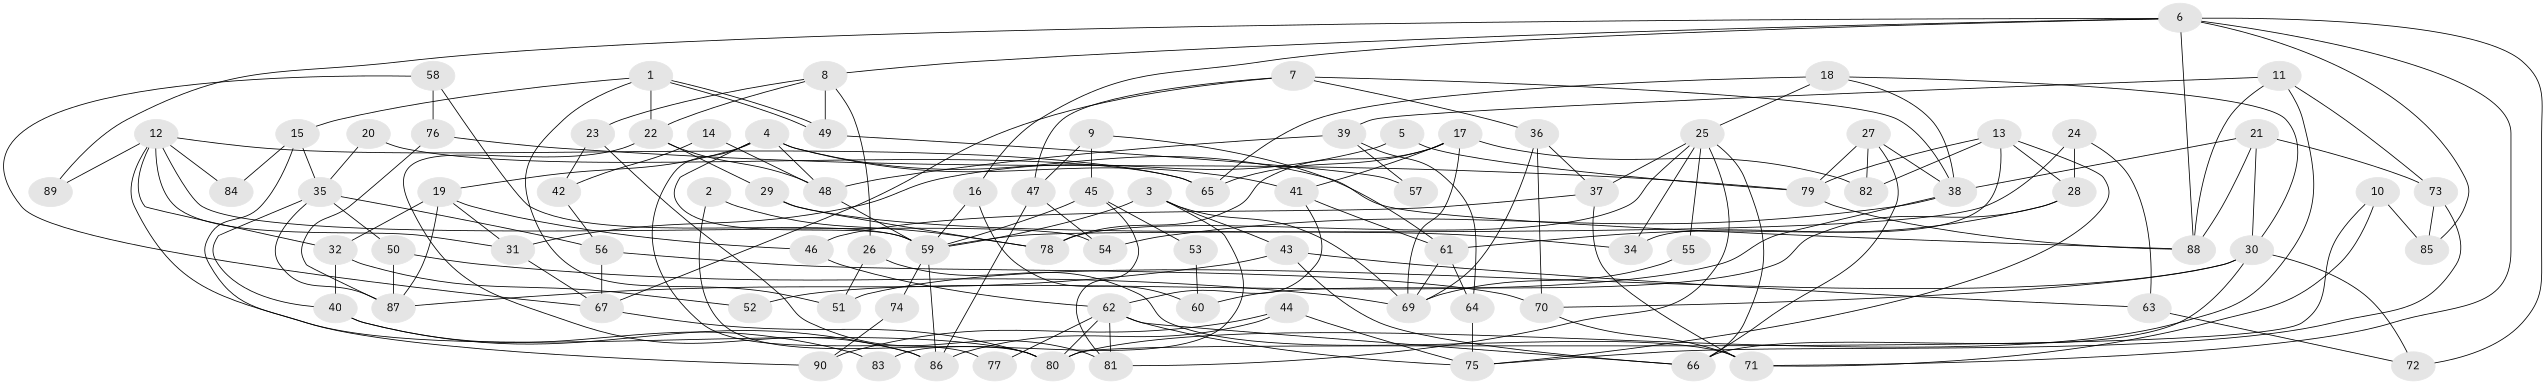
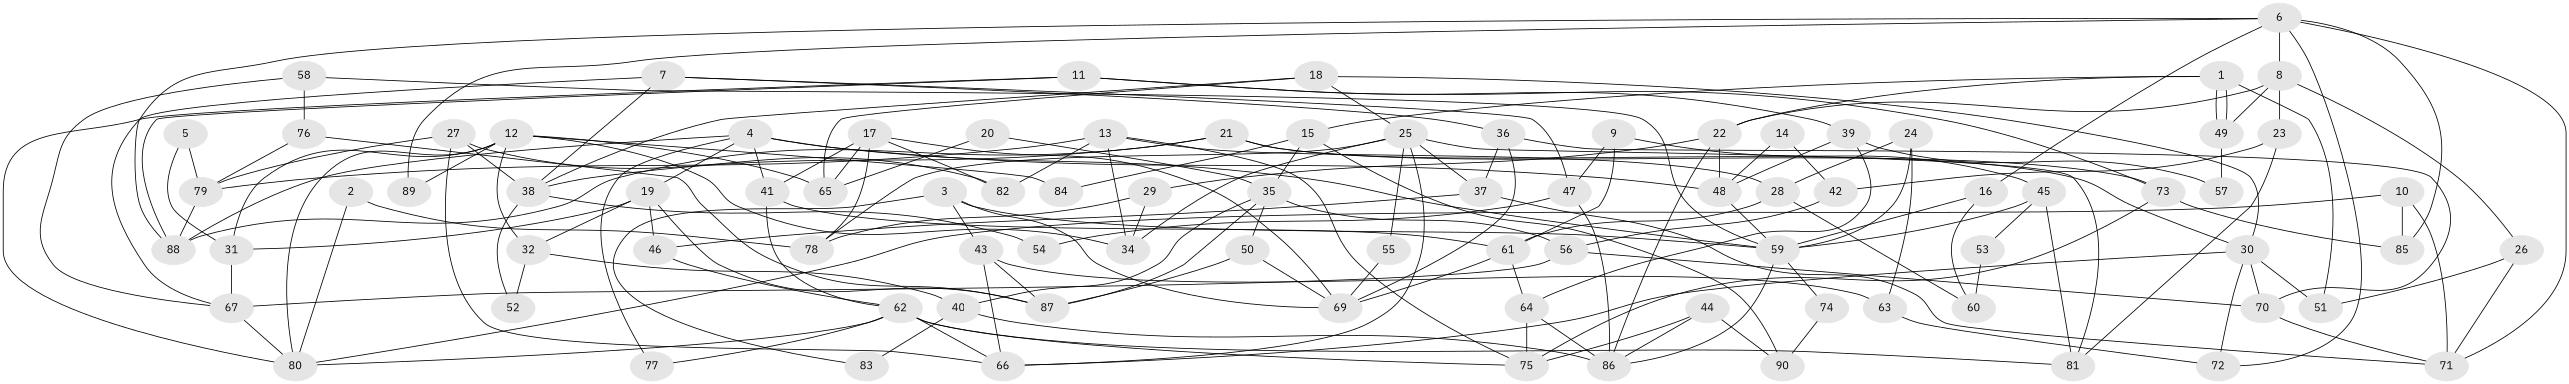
(562, 231) -> (811, 228)
none -> (1565, 336)
